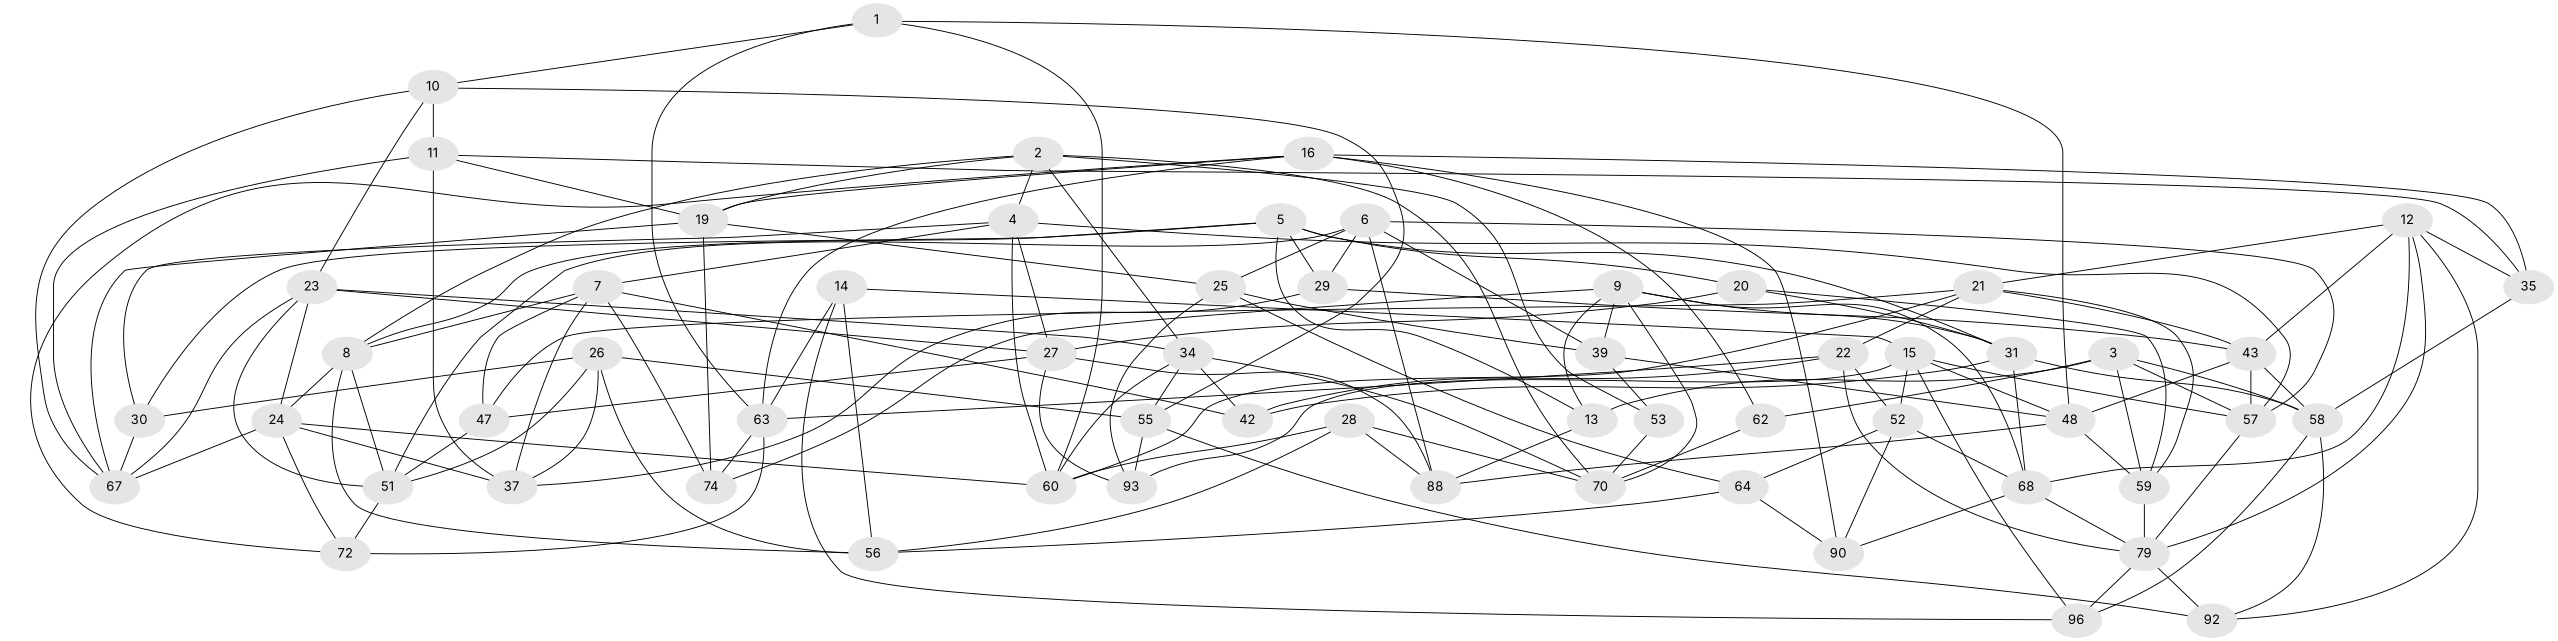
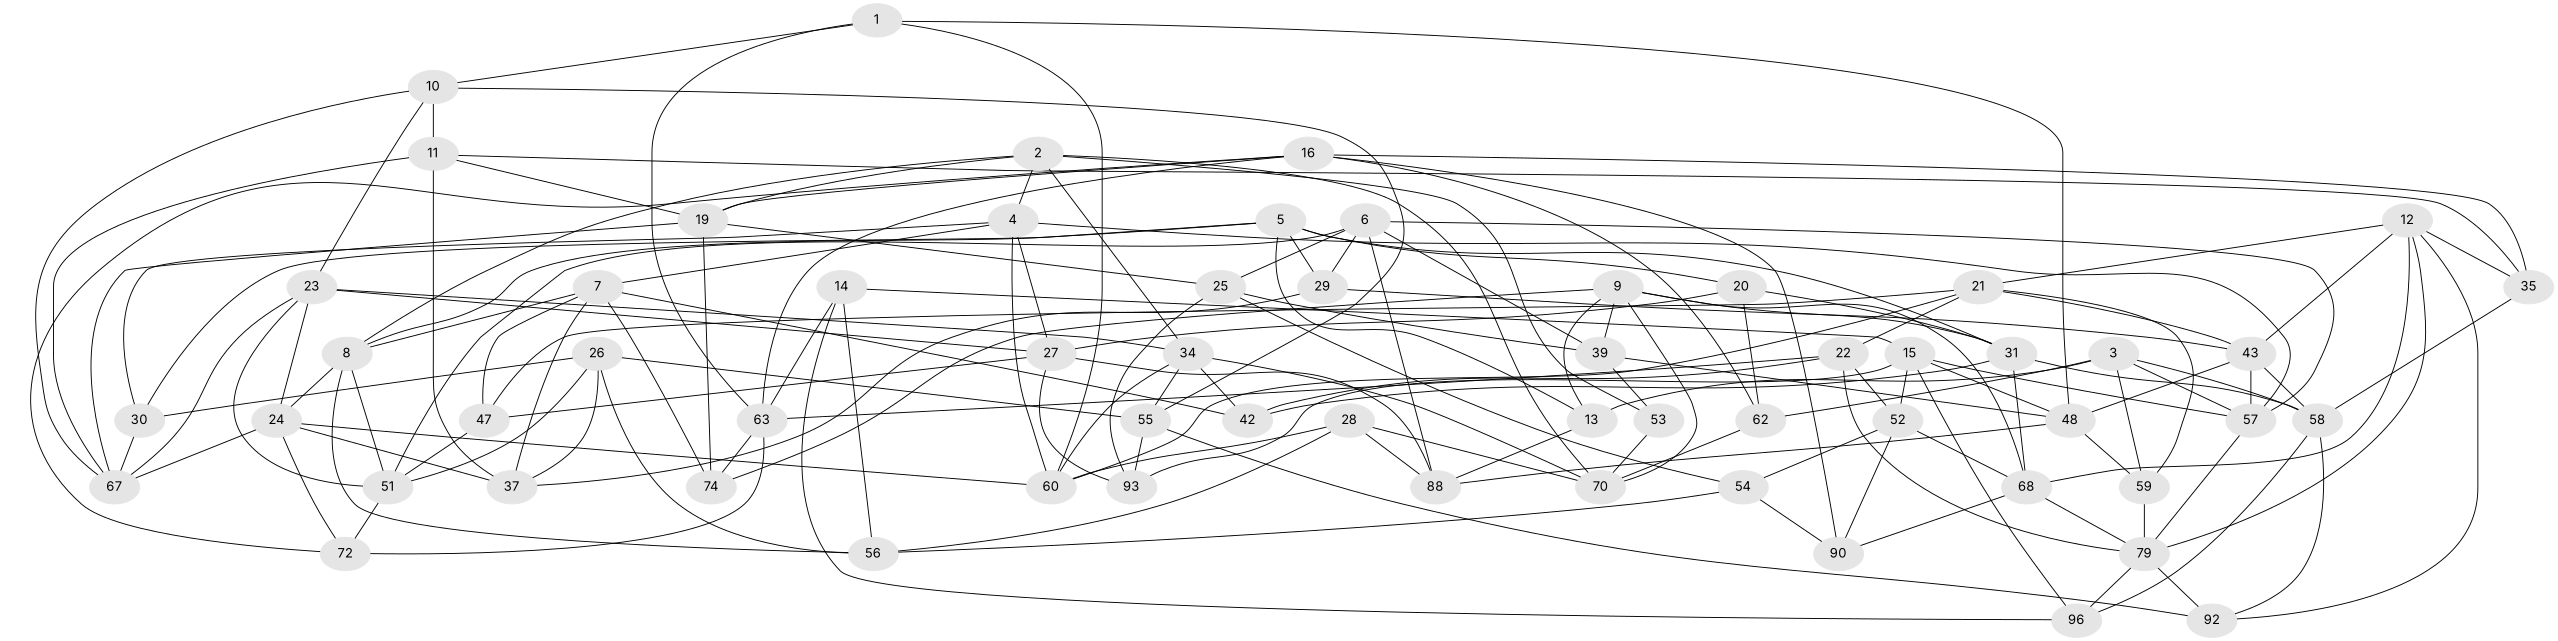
(2027, 316) -> (1751, 354)
(1743, 487) -> (1743, 487)
